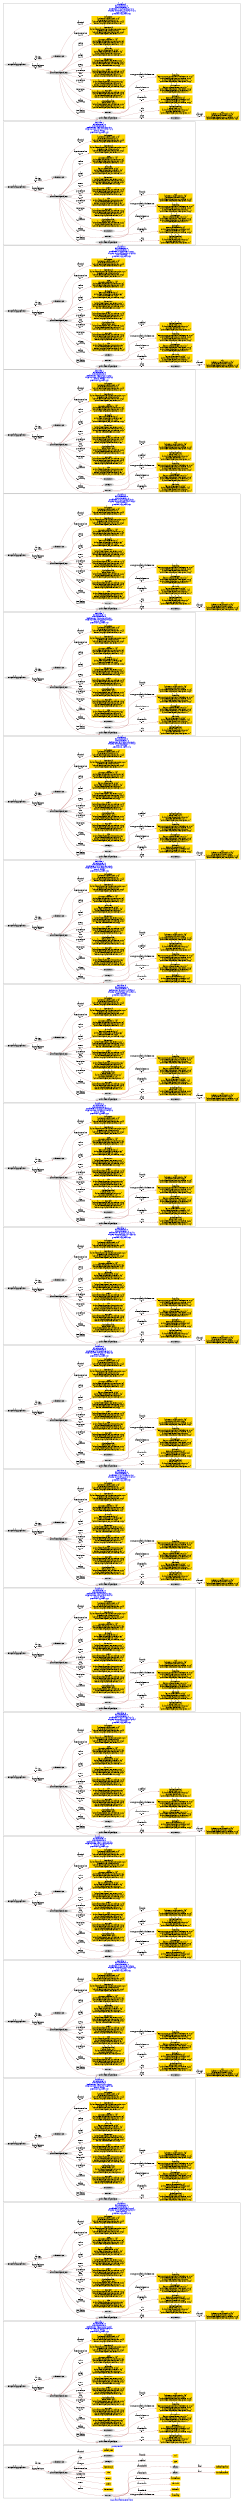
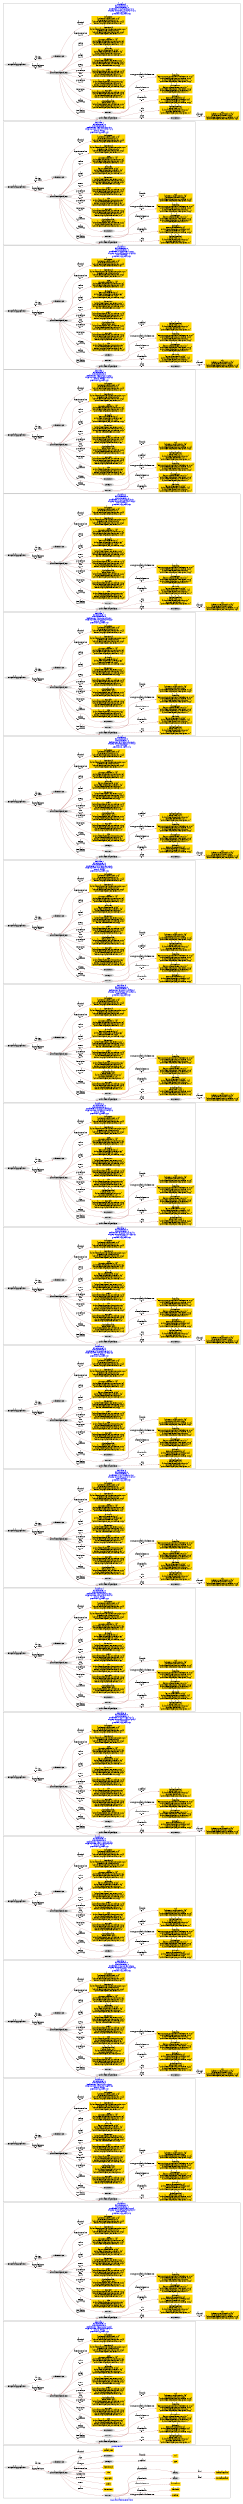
(108, 2478) -> (108, 2478)
(176, 2490) -> none
(176, 2495) -> (176, 2495)
